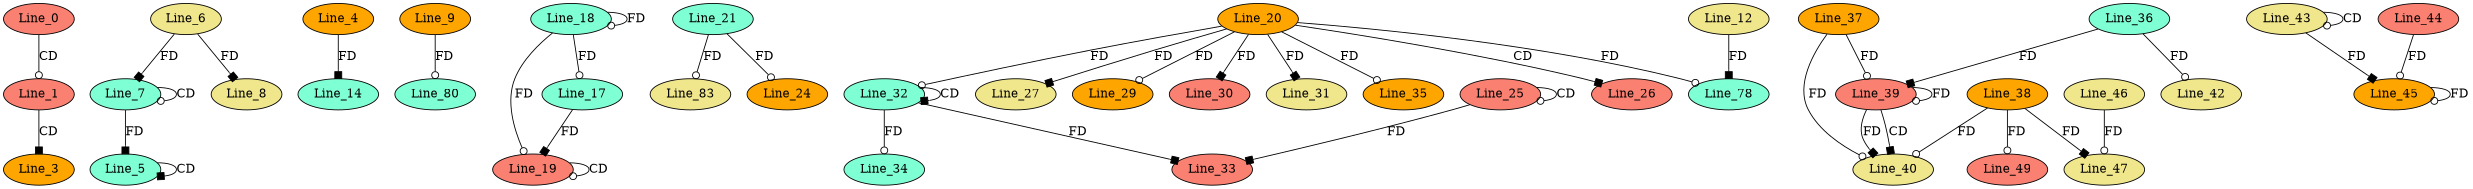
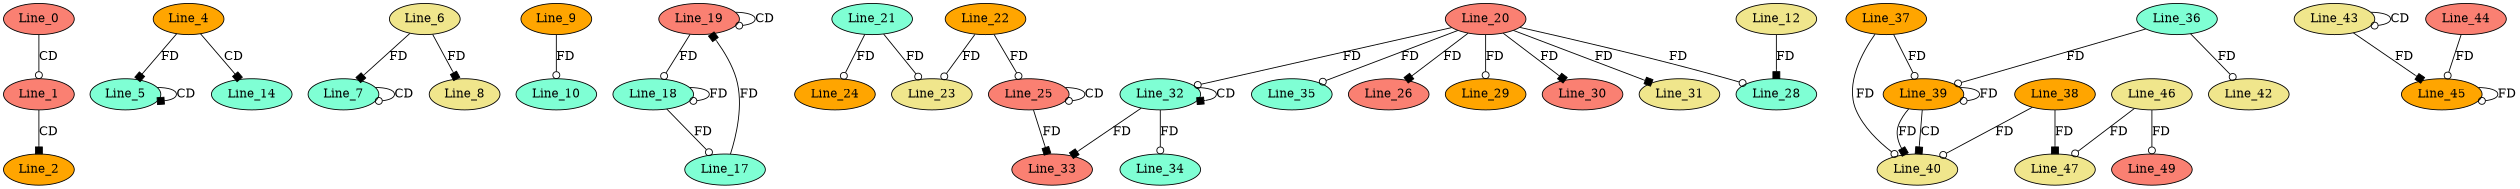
none -> (985, 19)
(1258, 19) -> (1486, 19)
(2007, 55) -> (2054, 56)
(348, 57) -> (234, 57)
(1523, 57) -> (1453, 57)
(513, 84) -> (678, 54)
(435, 94) -> (556, 94)
(690, 94) -> (932, 94)
(1016, 94) -> none
(1403, 94) -> (1292, 94)
(1729, 94) -> (1776, 94)
(1876, 94) -> (1923, 94)
(125, 128) -> (160, 53)
(2007, 128) -> (2152, 128)
(39, 170) -> (39, 170)
